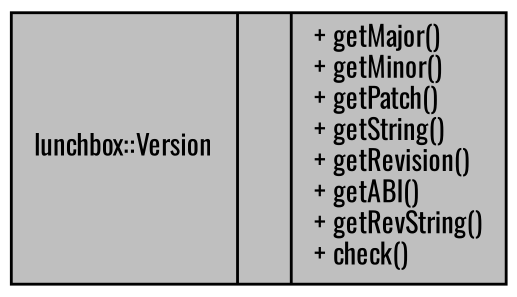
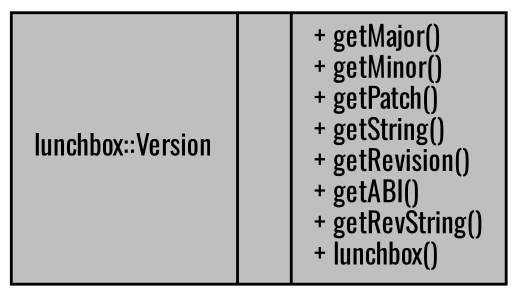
(362, 256) -> (376, 256)
